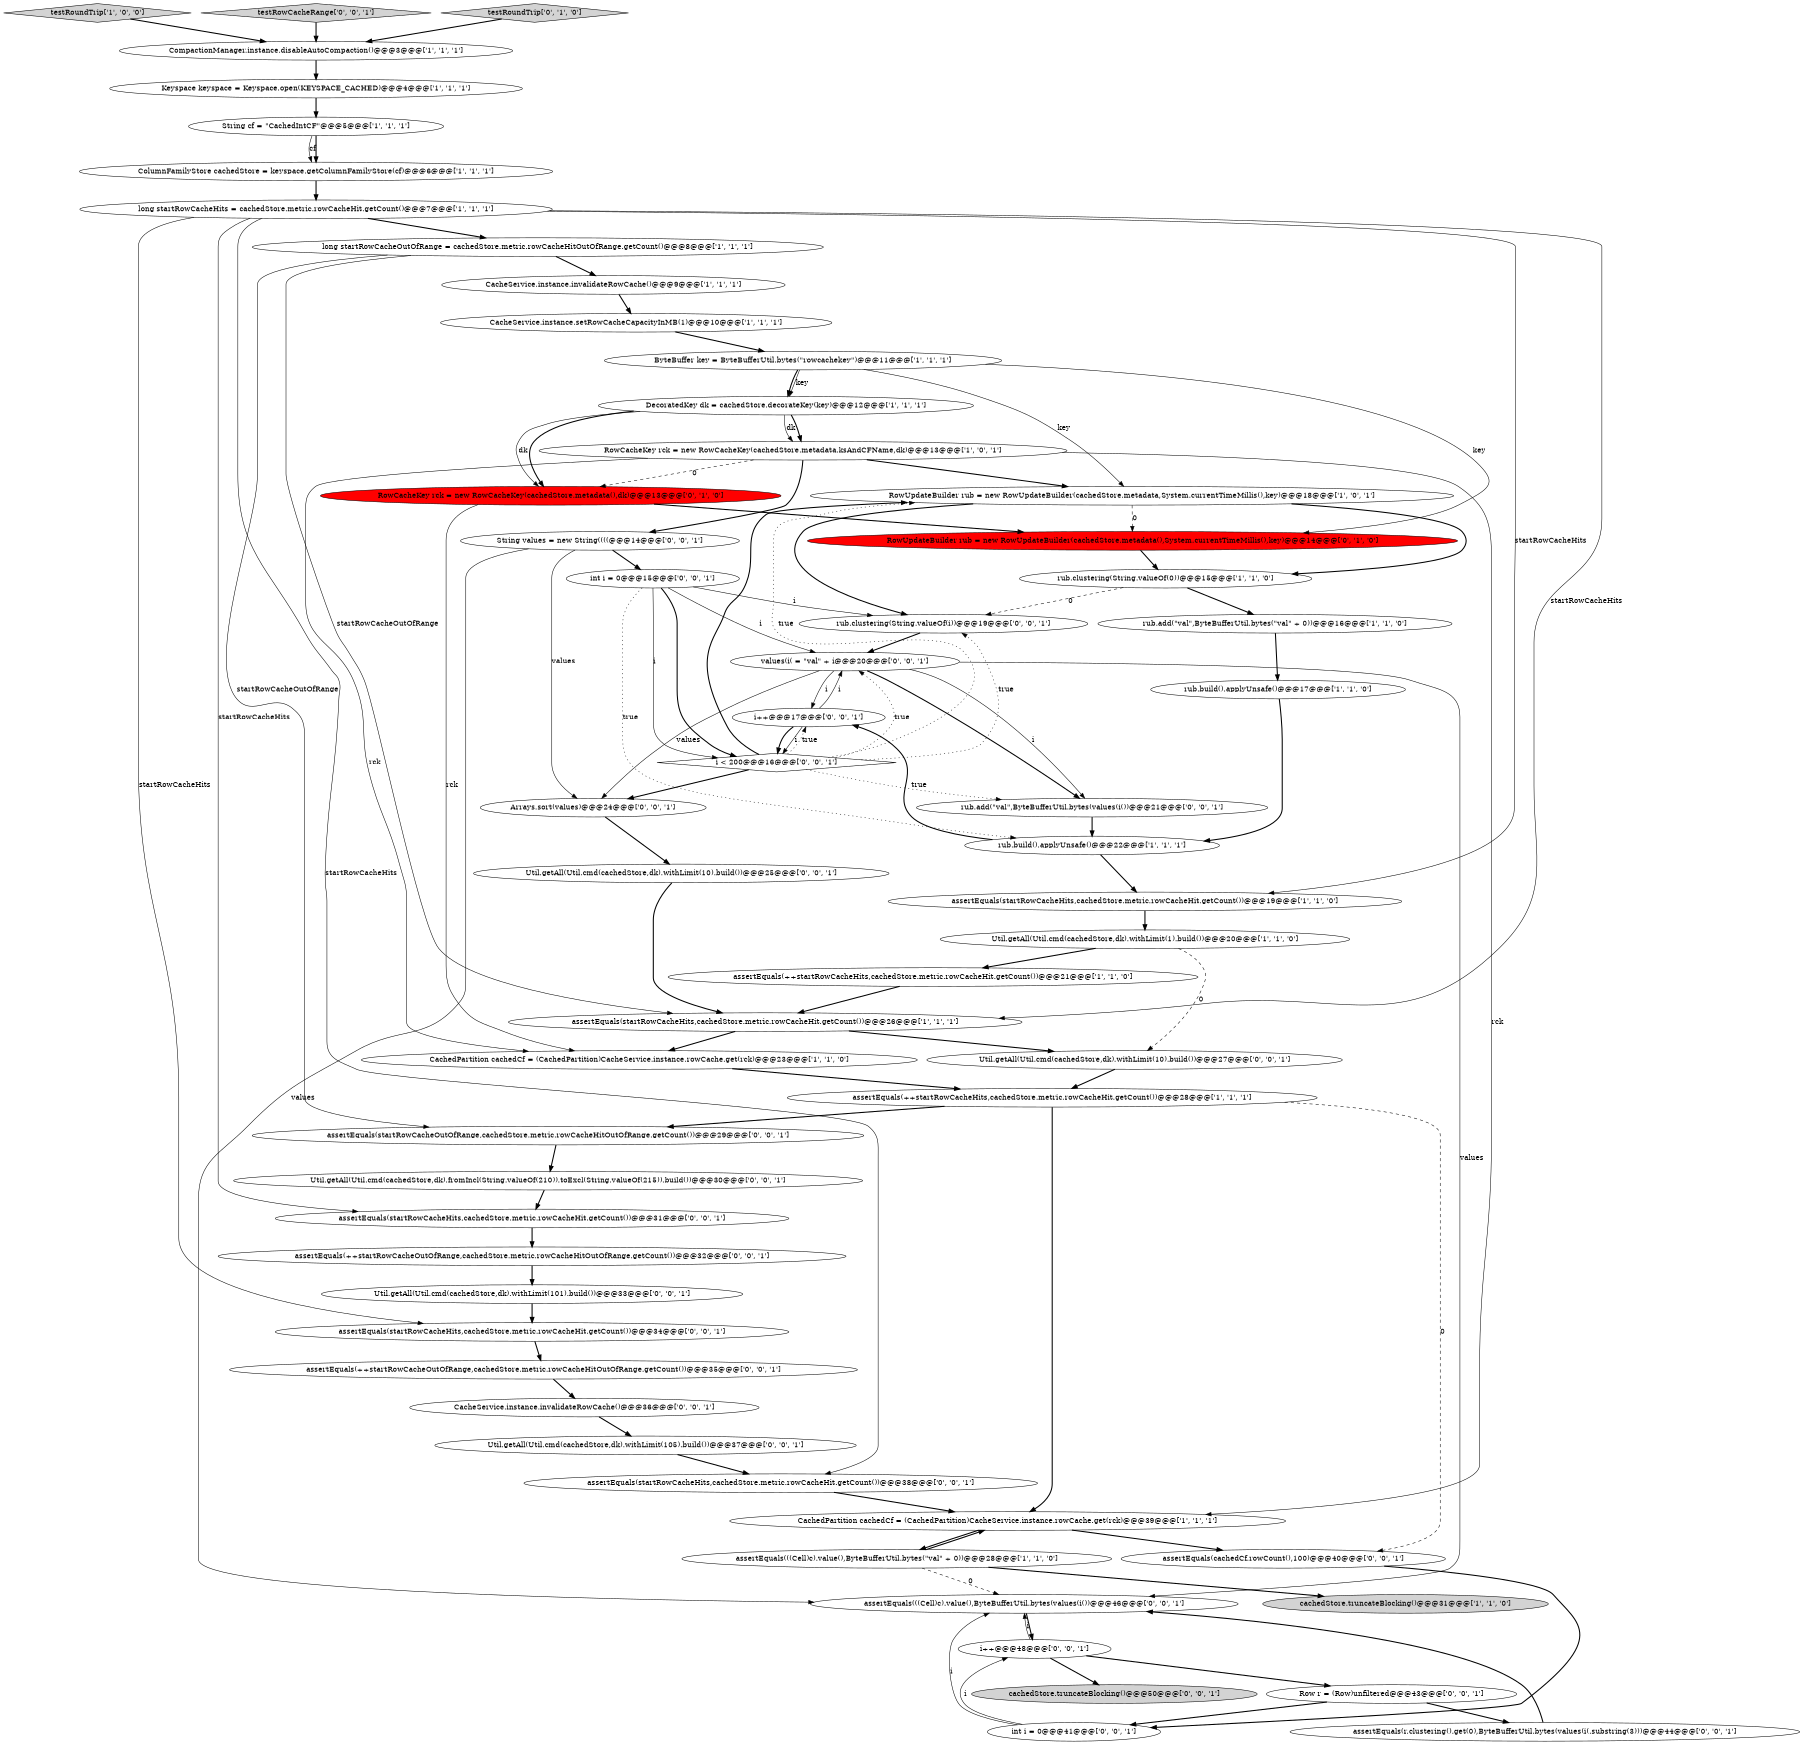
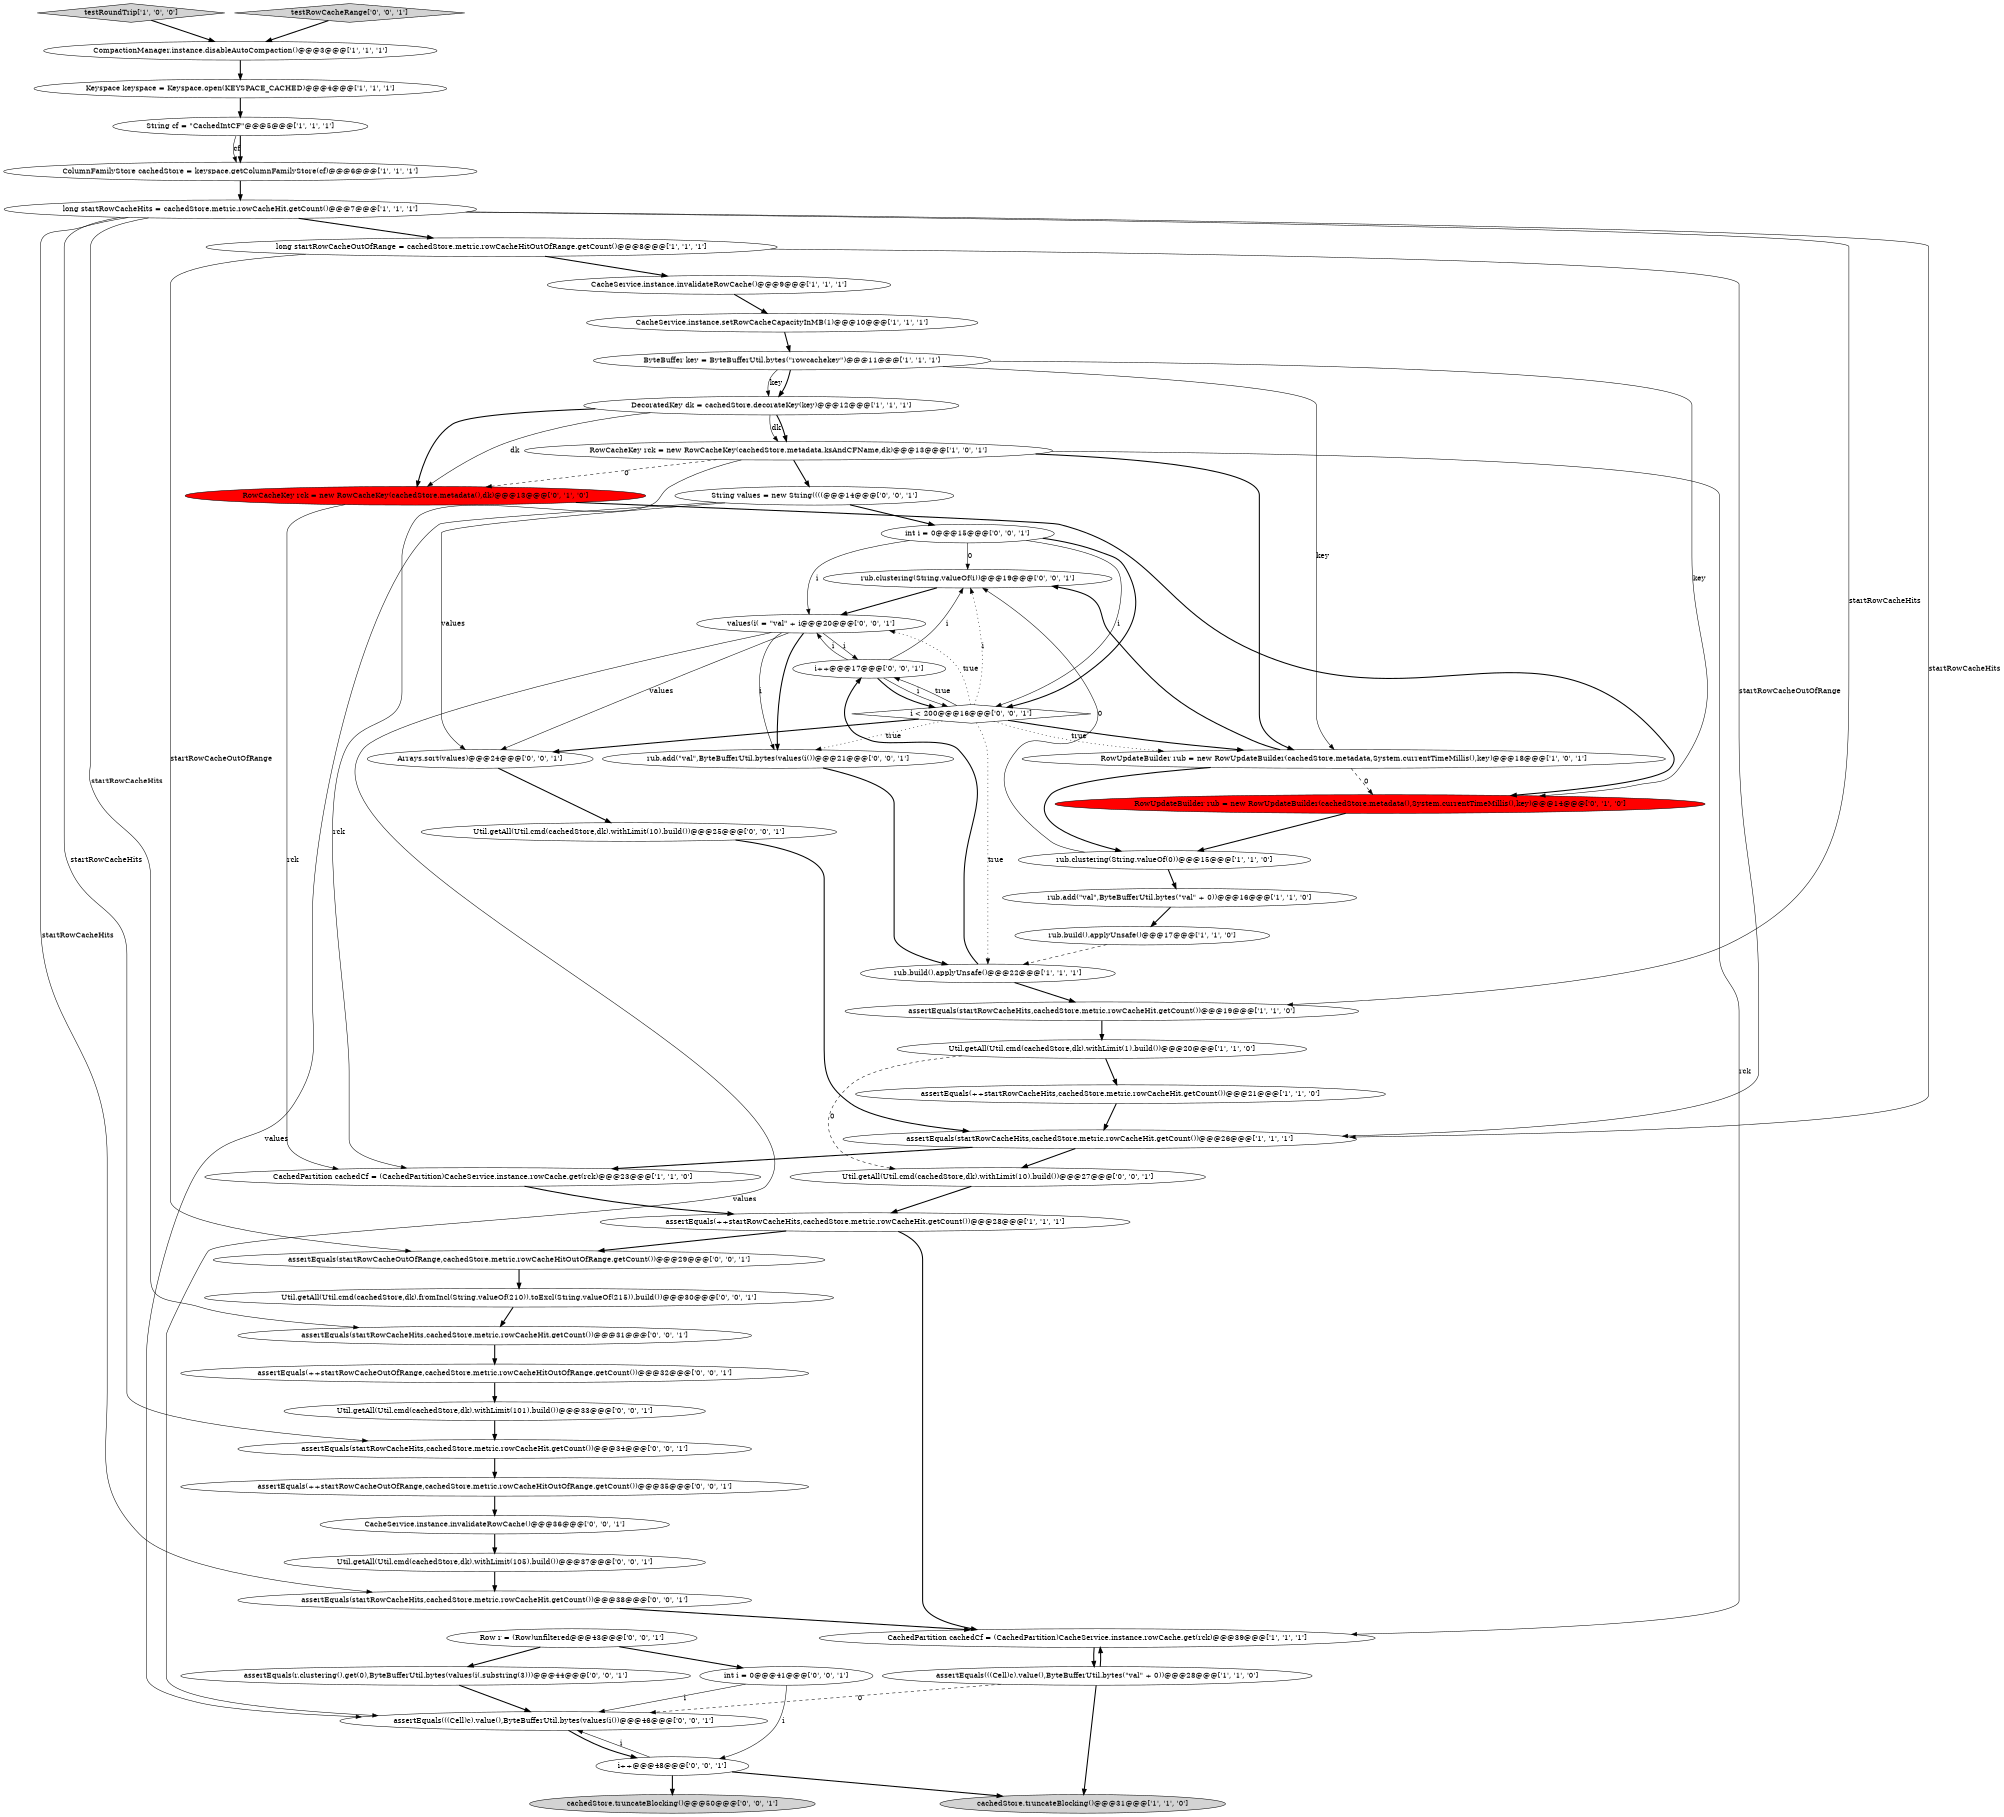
(535, 13) -> none
(794, 601) -> (970, 556)
(1057, 601) -> (1063, 744)
none -> (931, 633)
(1006, 690) -> (983, 646)
(797, 744) -> (929, 692)
(1282, 796) -> (1068, 954)
(726, 798) -> (988, 840)
(1283, 1559) -> none
(1205, 1671) -> (865, 1784)
